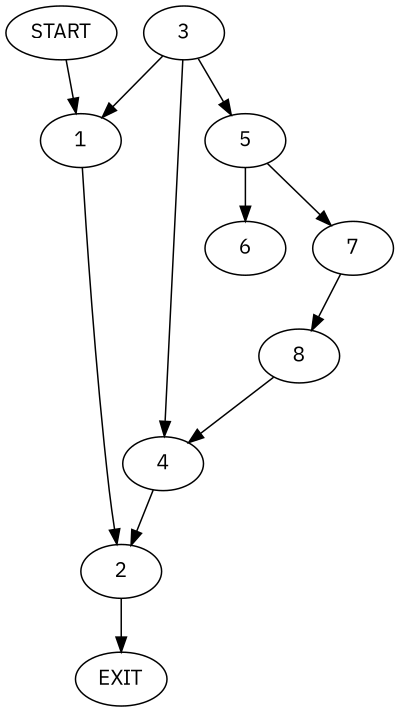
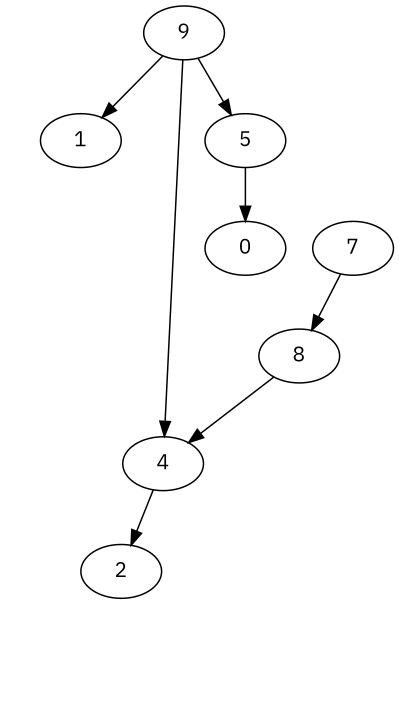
(61, 33) -> none
(184, 33) -> (184, 33)
(294, 189) -> none
(245, 248) -> (245, 248)
(95, 349) -> none
(121, 679) -> none
